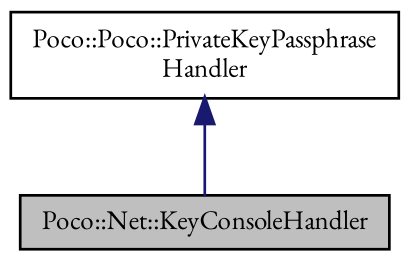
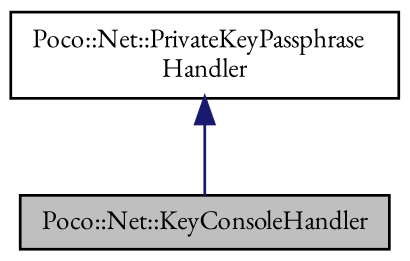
(205, 55) -> (205, 55)
